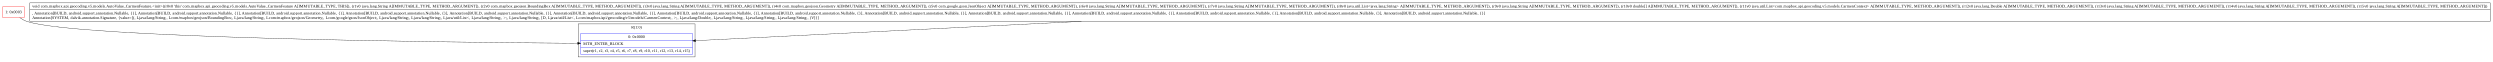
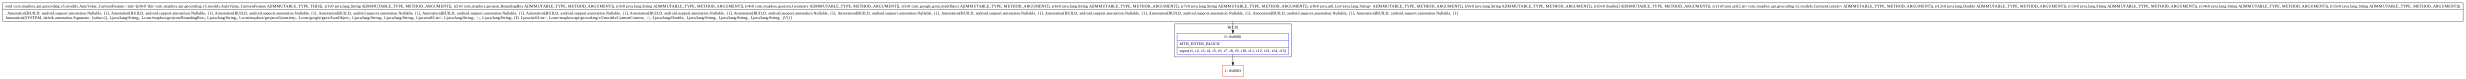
(298, 39) -> (1233, 59)
